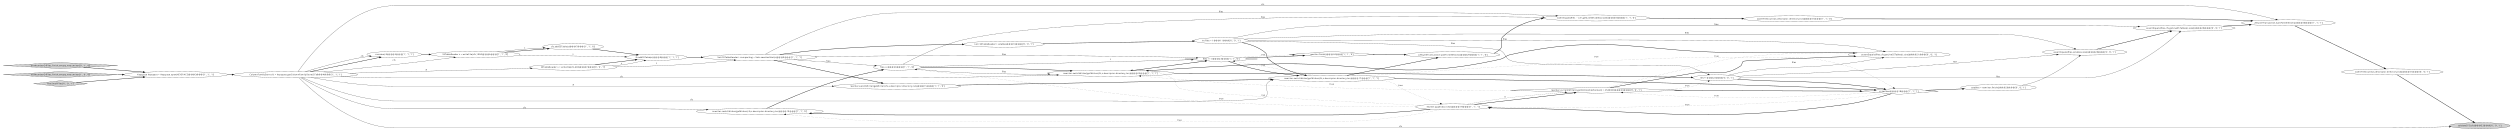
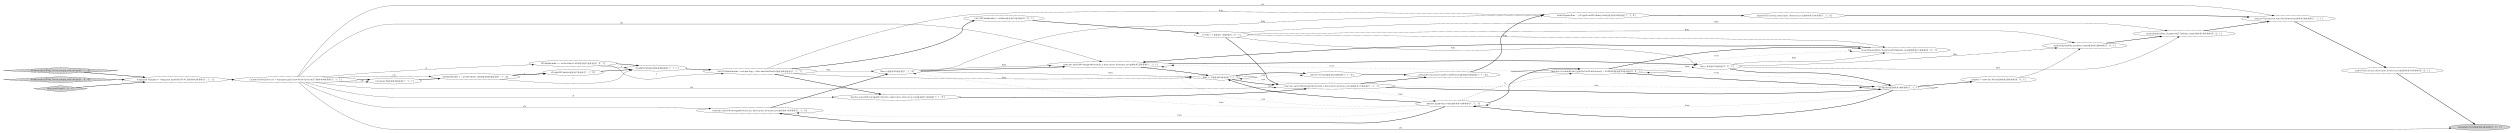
(1332, 54) -> (1332, 75)
(1111, 59) -> (1111, 73)
none -> (1324, 96)
